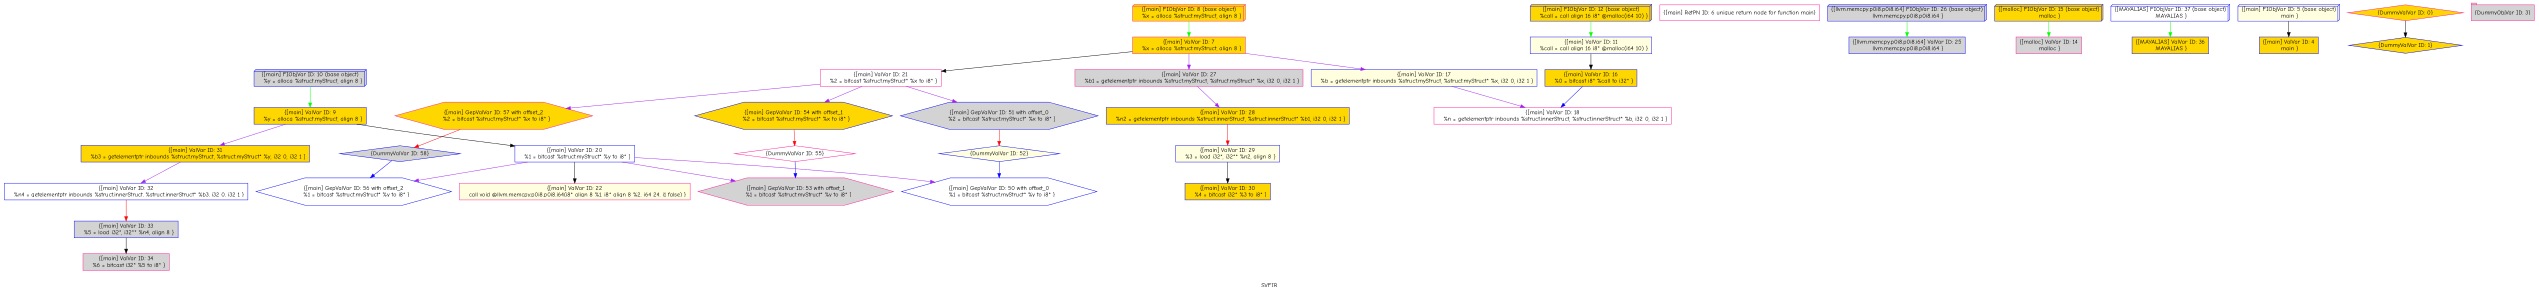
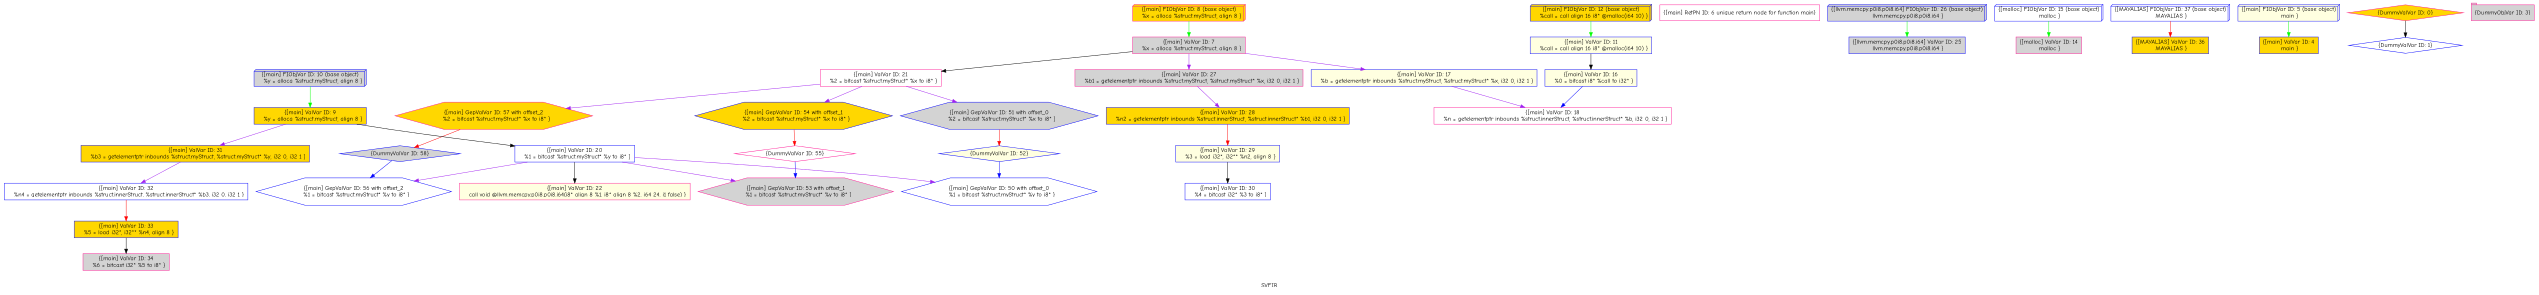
(2049, 13) -> (2049, 13)
(2170, 27) -> (2170, 27)
(2289, 27) -> (2289, 27)
(1189, 45) -> (1189, 45)
(2405, 45) -> (2405, 45)
(1591, 78) -> (1591, 78)
(1228, 192) -> (1228, 192)
(126, 229) -> (126, 229)
